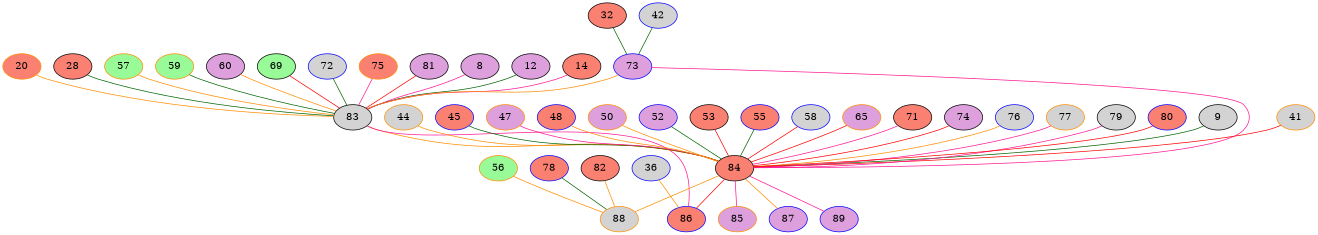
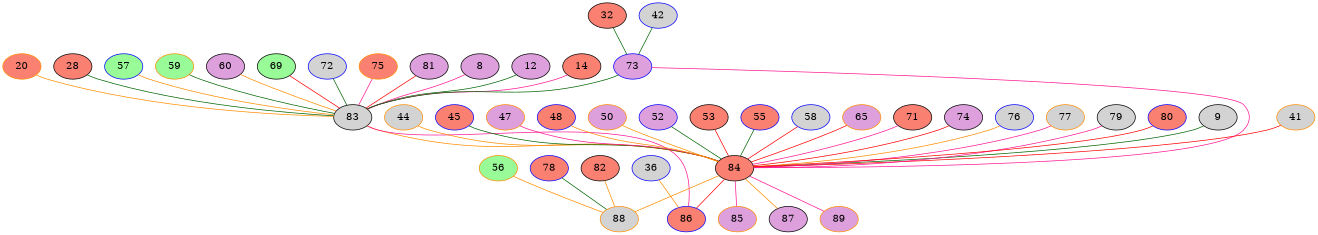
(124, 66) -> (124, 66)
(518, 92) -> (518, 92)
(788, 219) -> (788, 219)
(839, 219) -> (839, 219)
